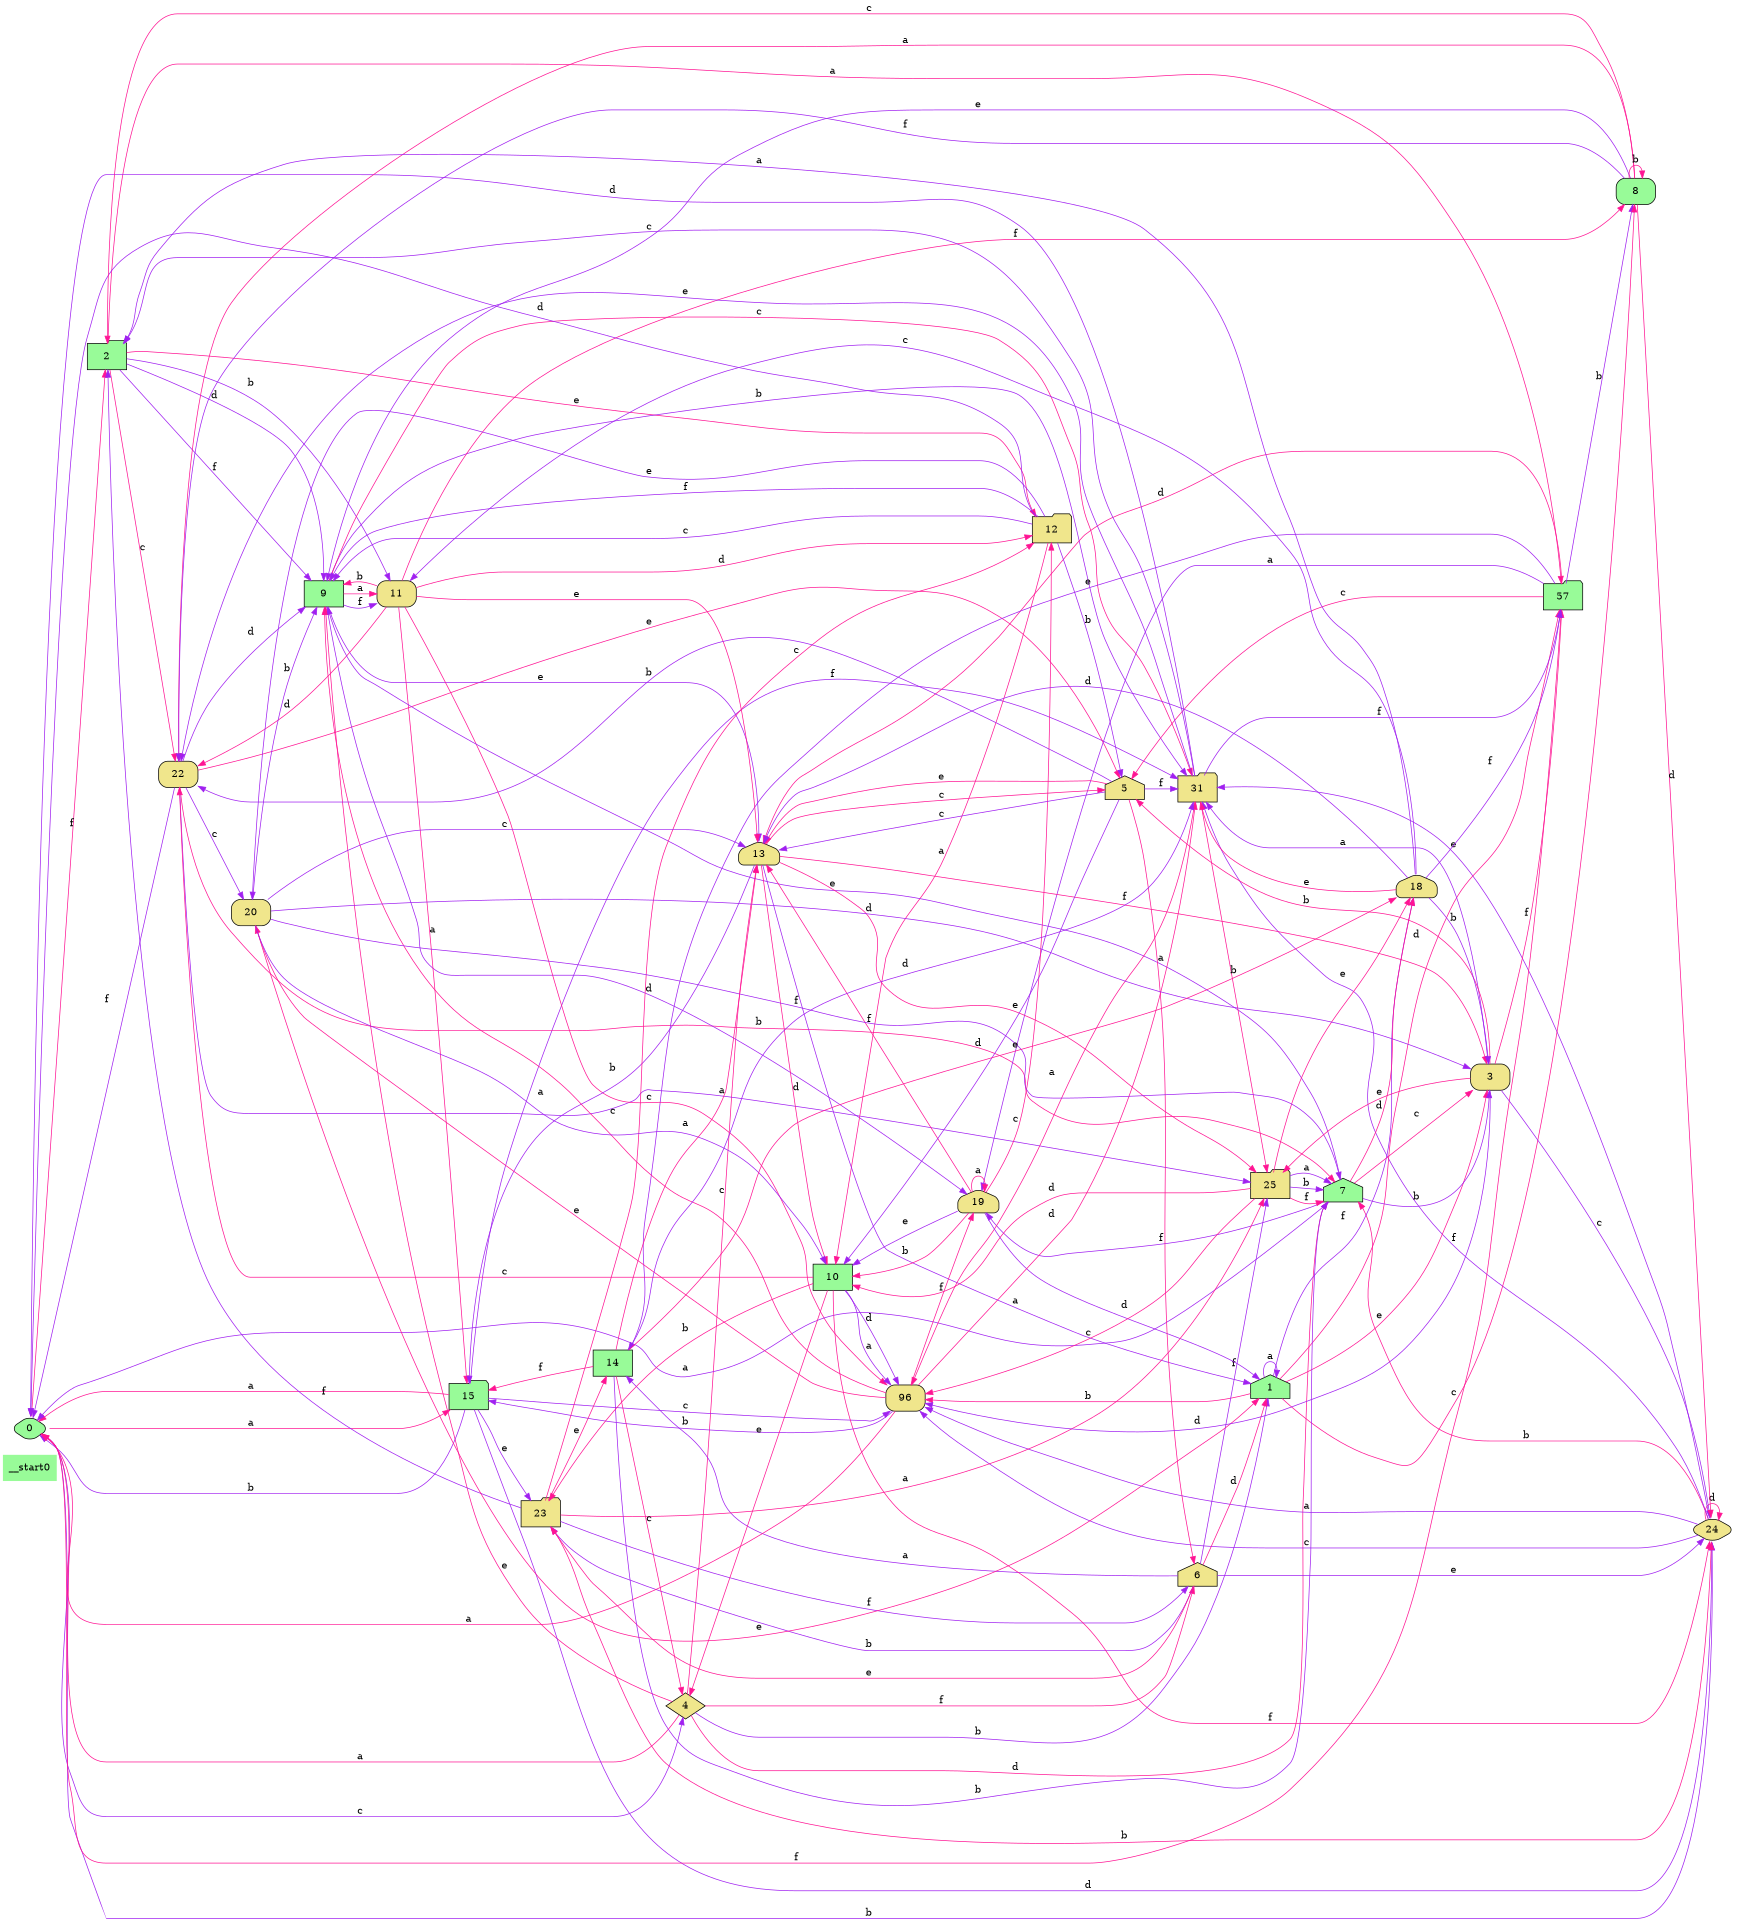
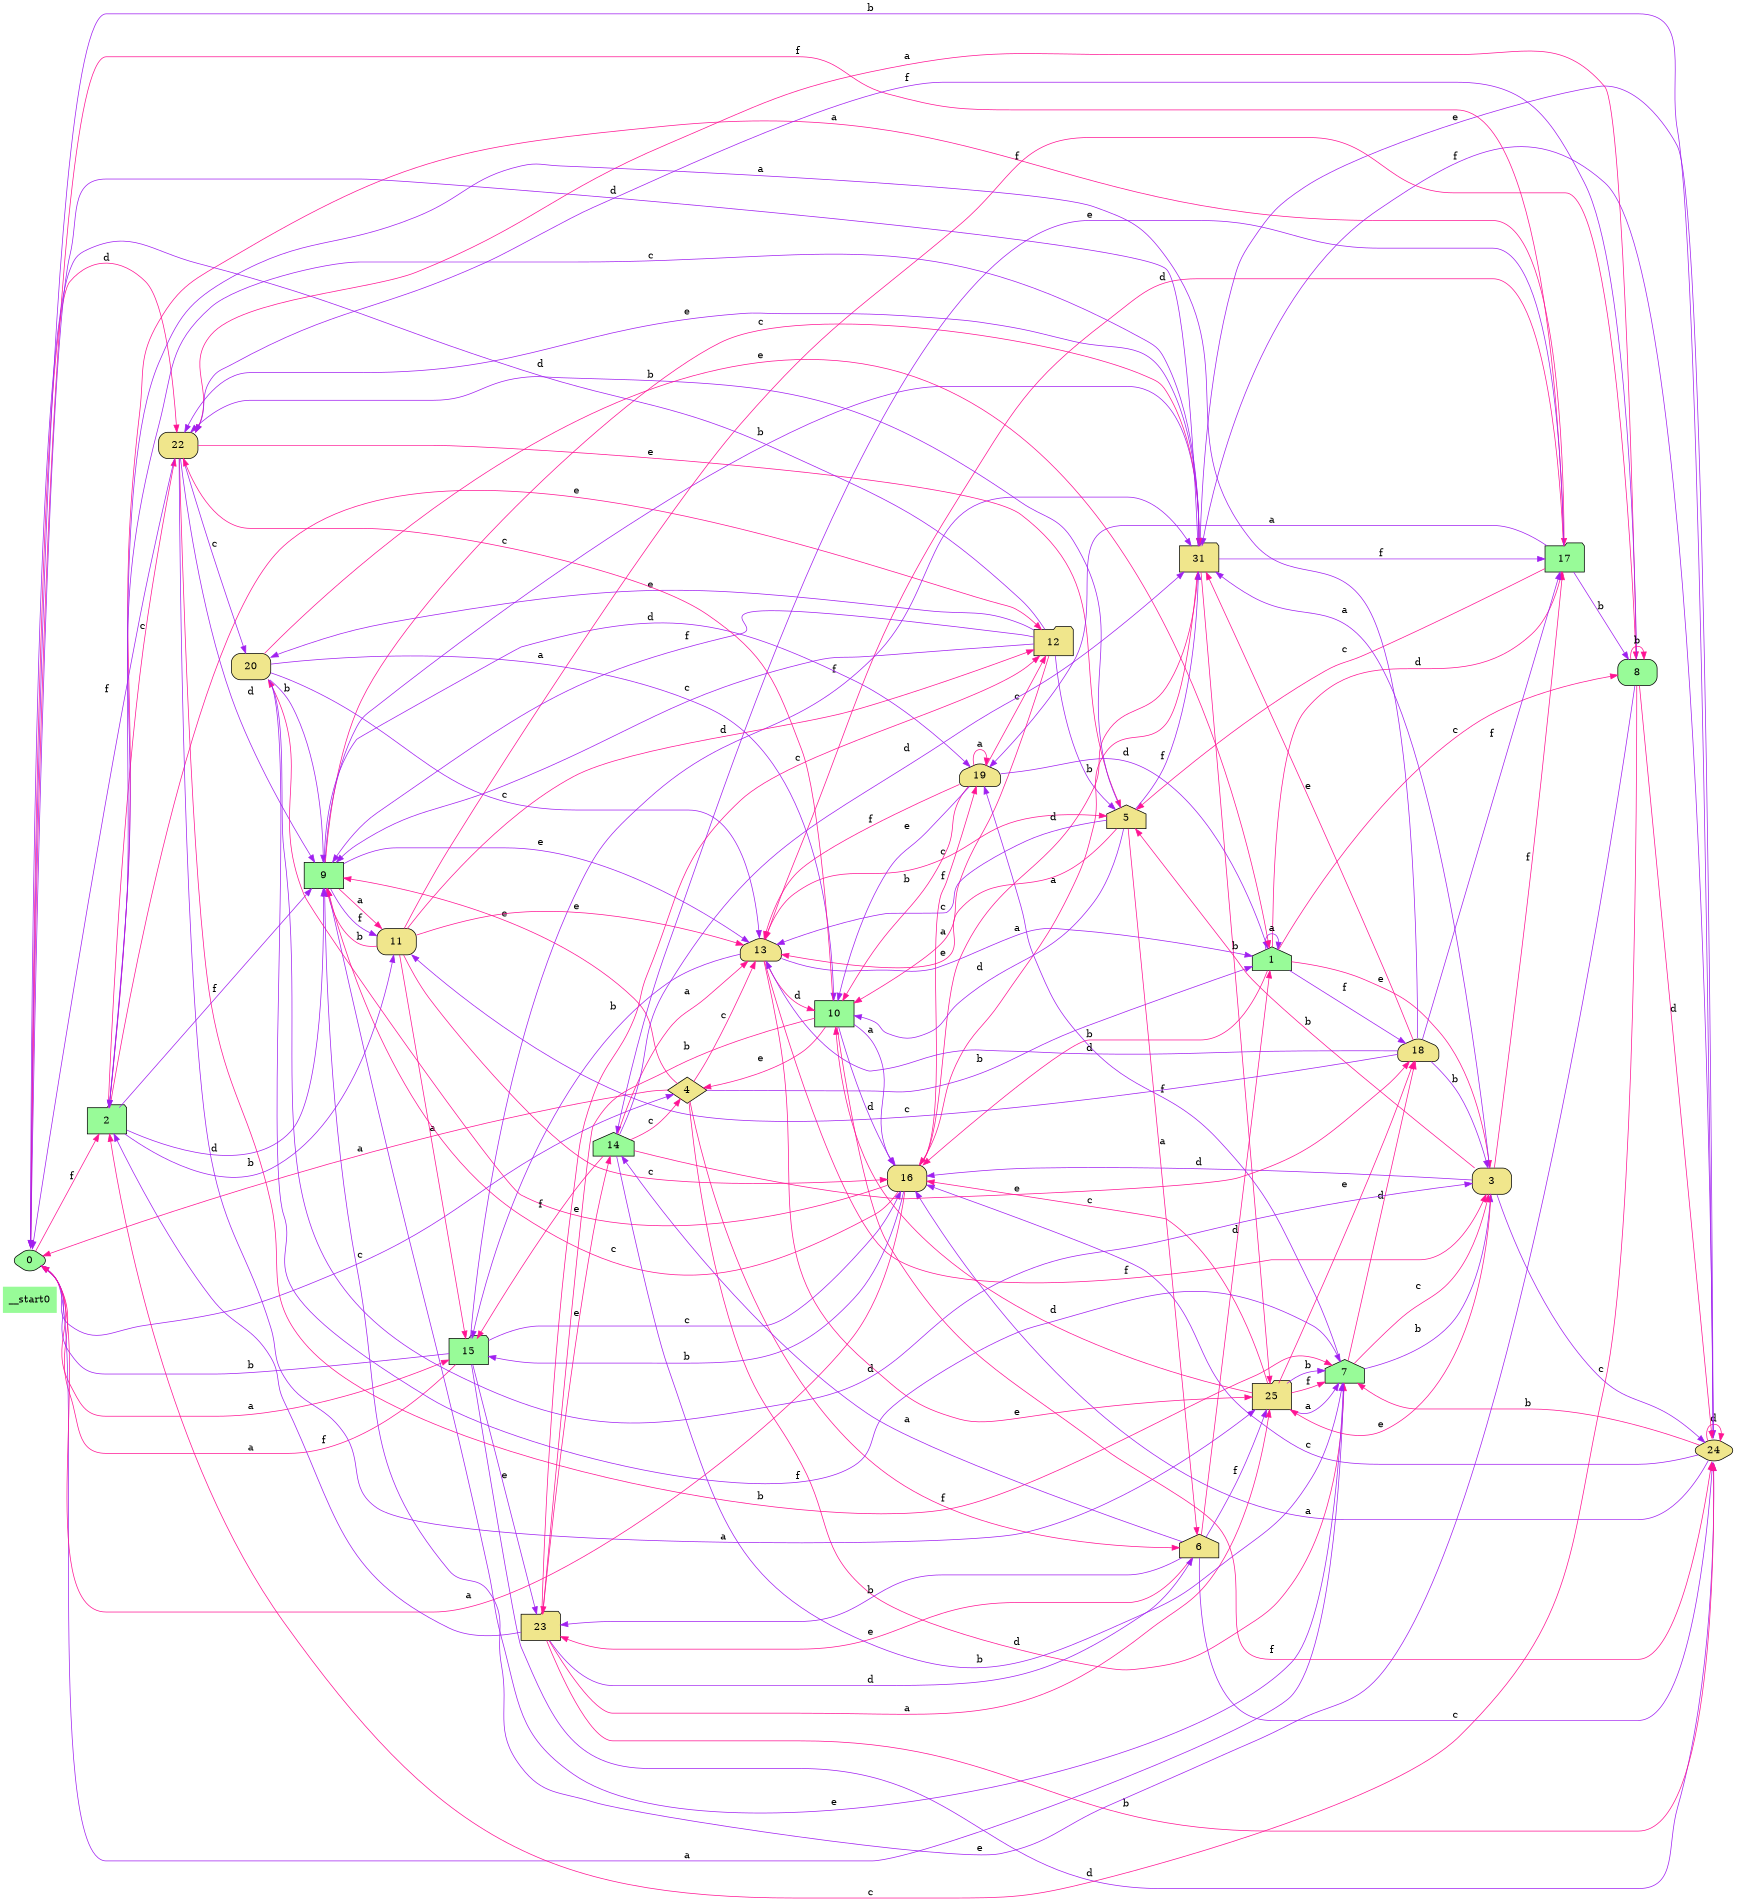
(1563, 597) -> (1565, 559)
(306, 697) -> (41, 646)
(613, 1363) -> (614, 1146)
(906, 1398) -> (907, 1178)
(1454, 1570) -> (1455, 1715)
(869, 1603) -> (871, 1680)
